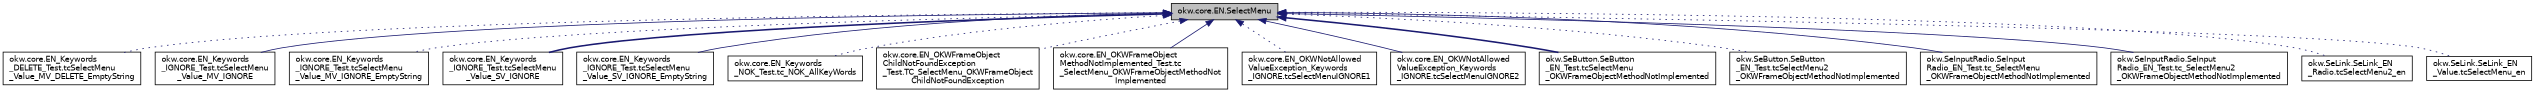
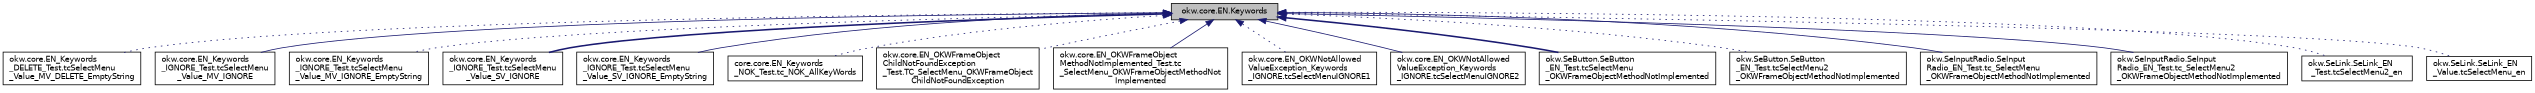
(1225, 12) -> (1225, 12)
(795, 68) -> (795, 68)
(2357, 68) -> (2357, 68)
